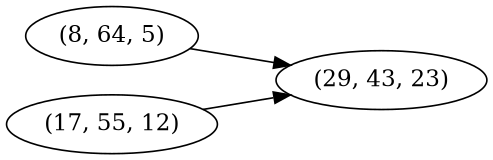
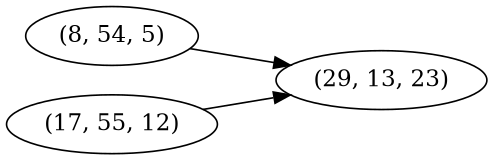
(112, 36) -> (112, 36)
(381, 80) -> (381, 80)
